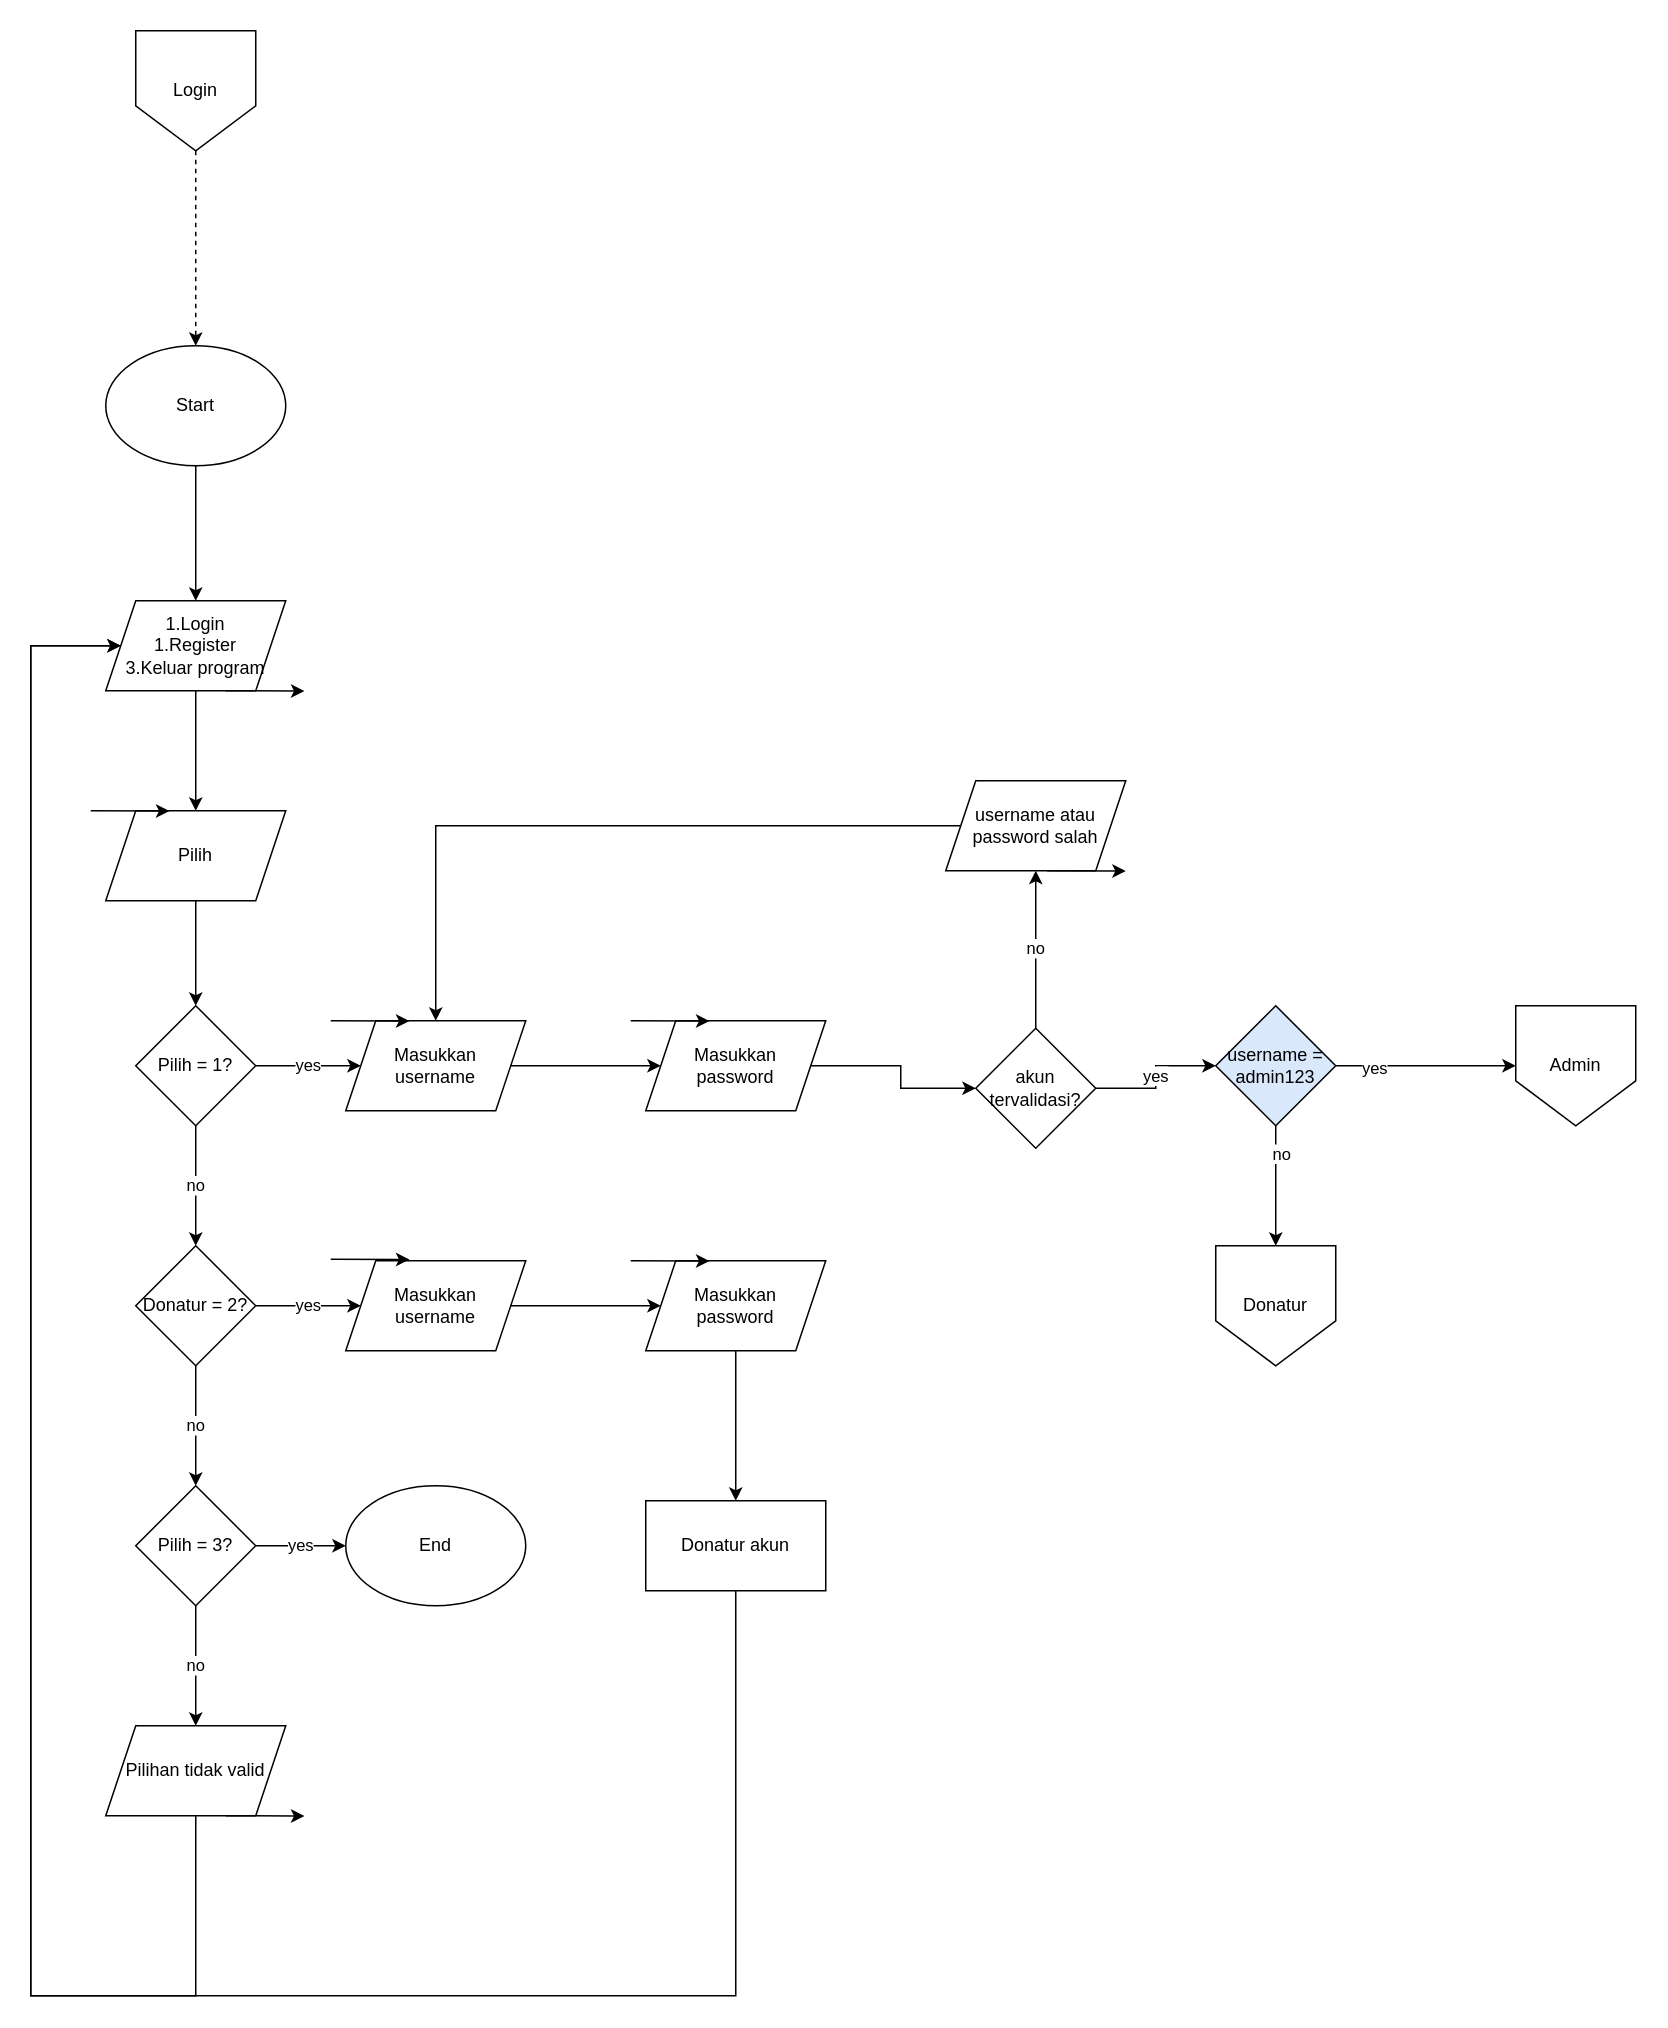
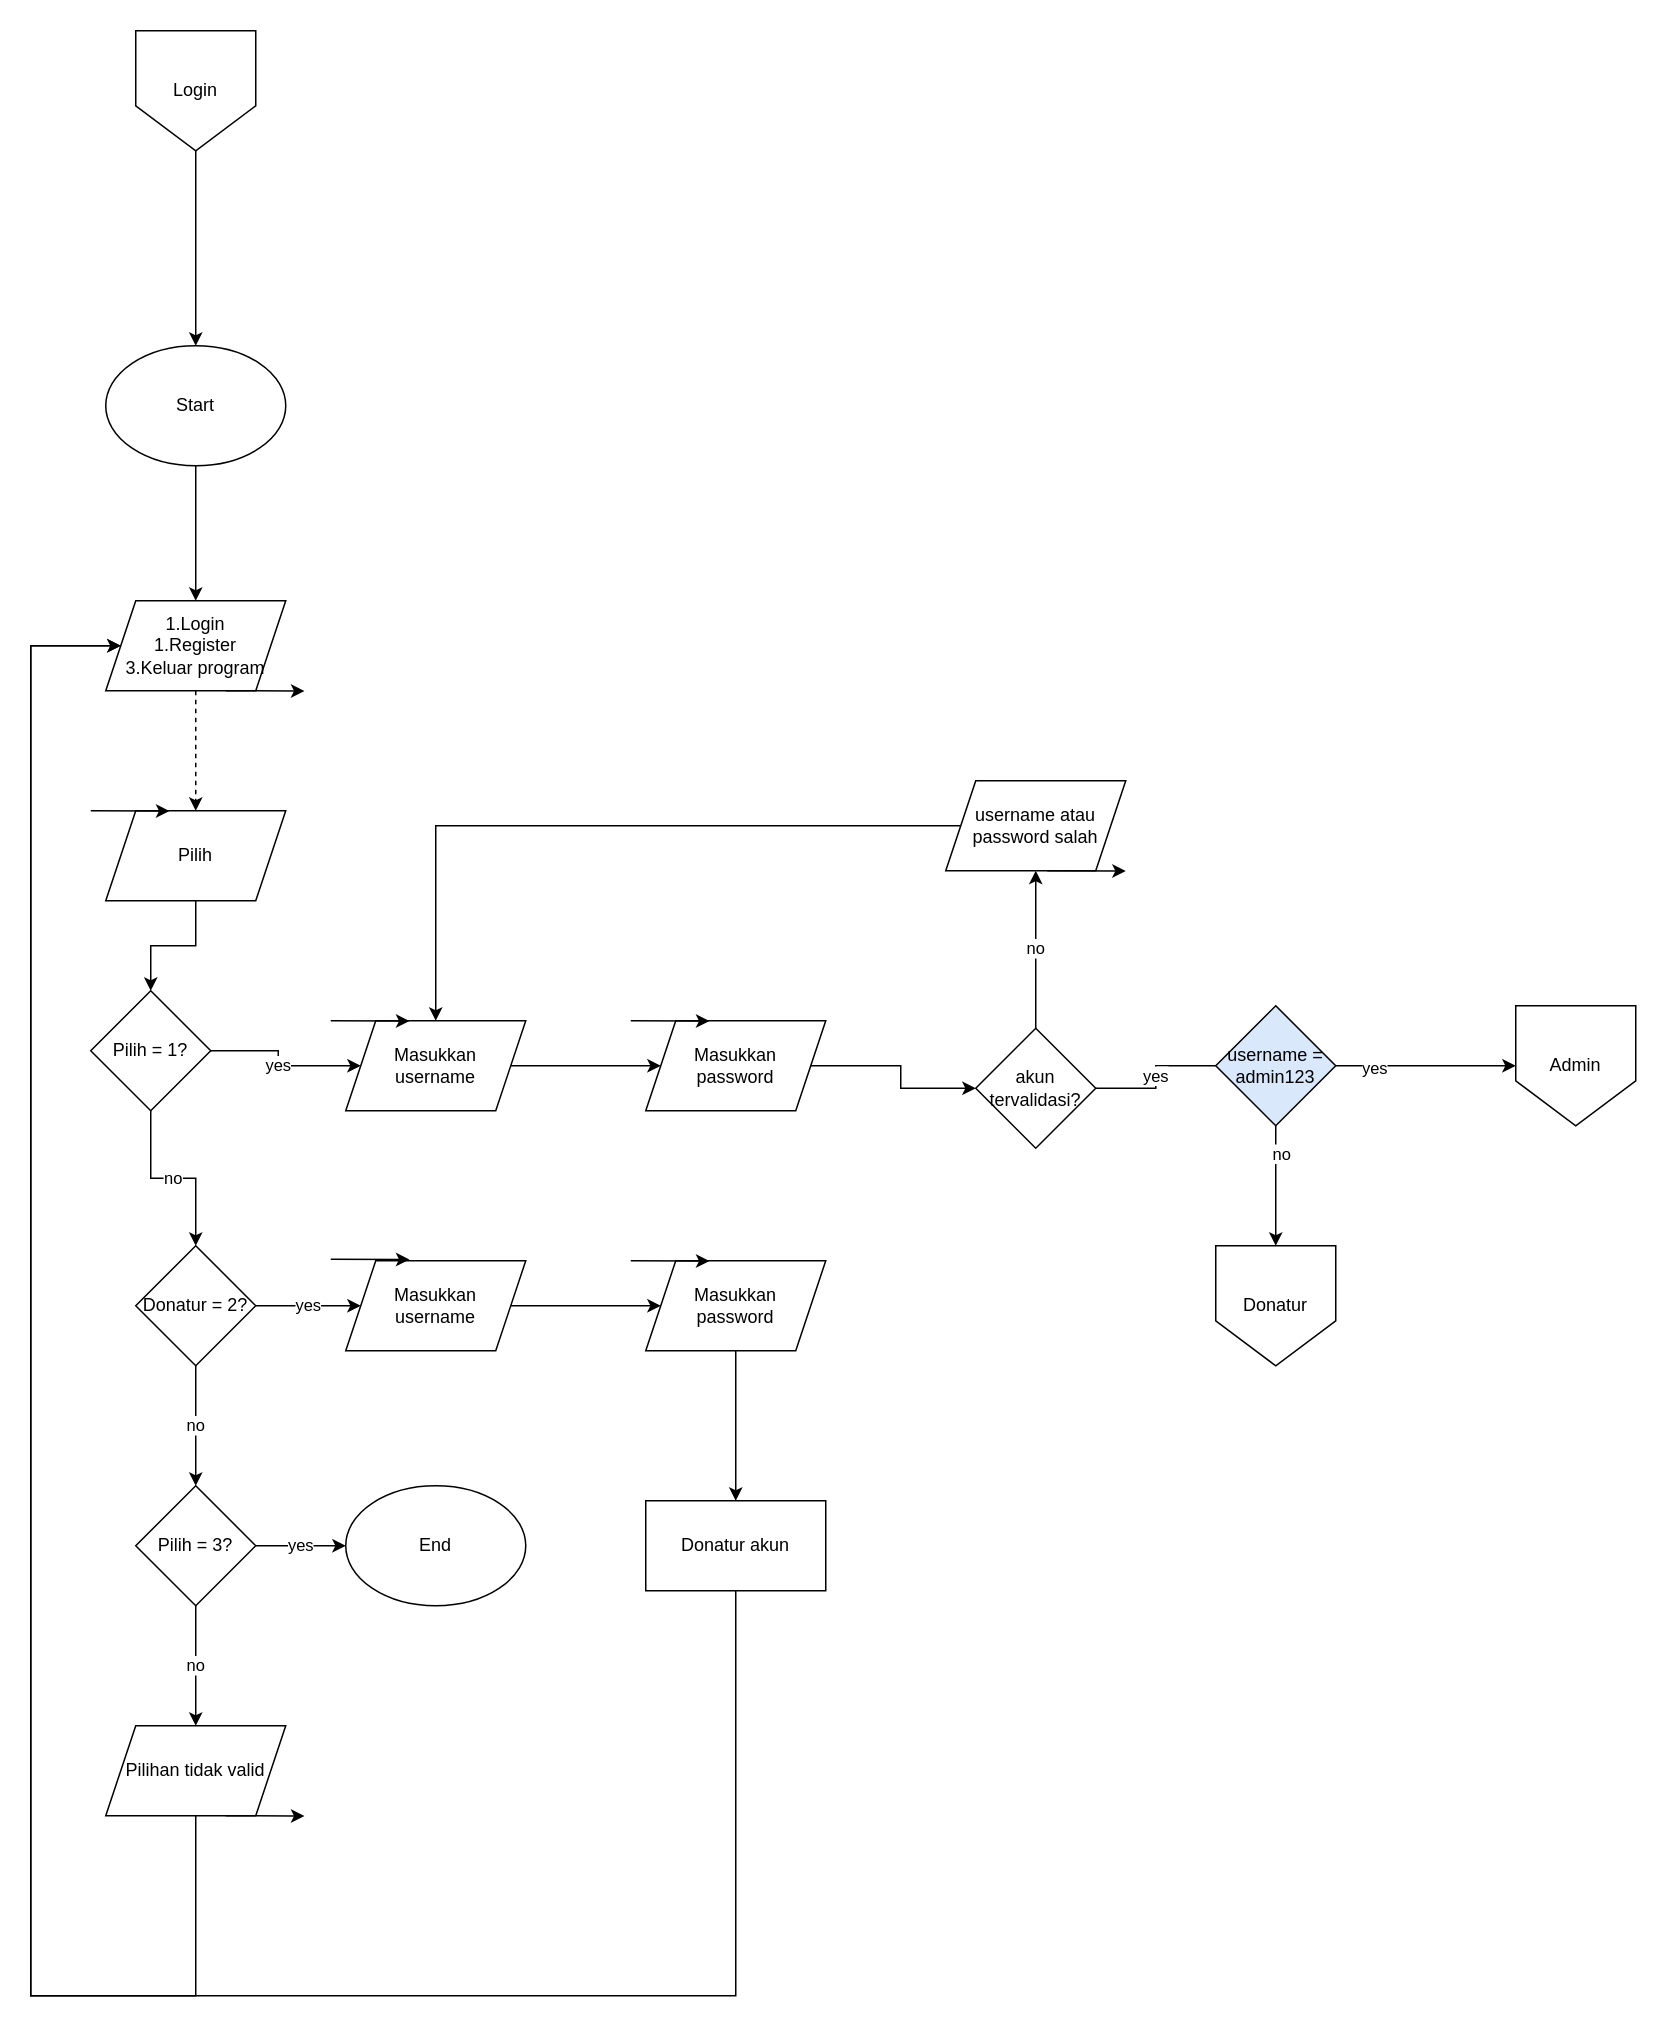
(196, 242) -> (196, 242)
(196, 746) -> (196, 746)
(196, 1066) -> (151, 1051)
(1204, 1066) -> (1208, 1066)
